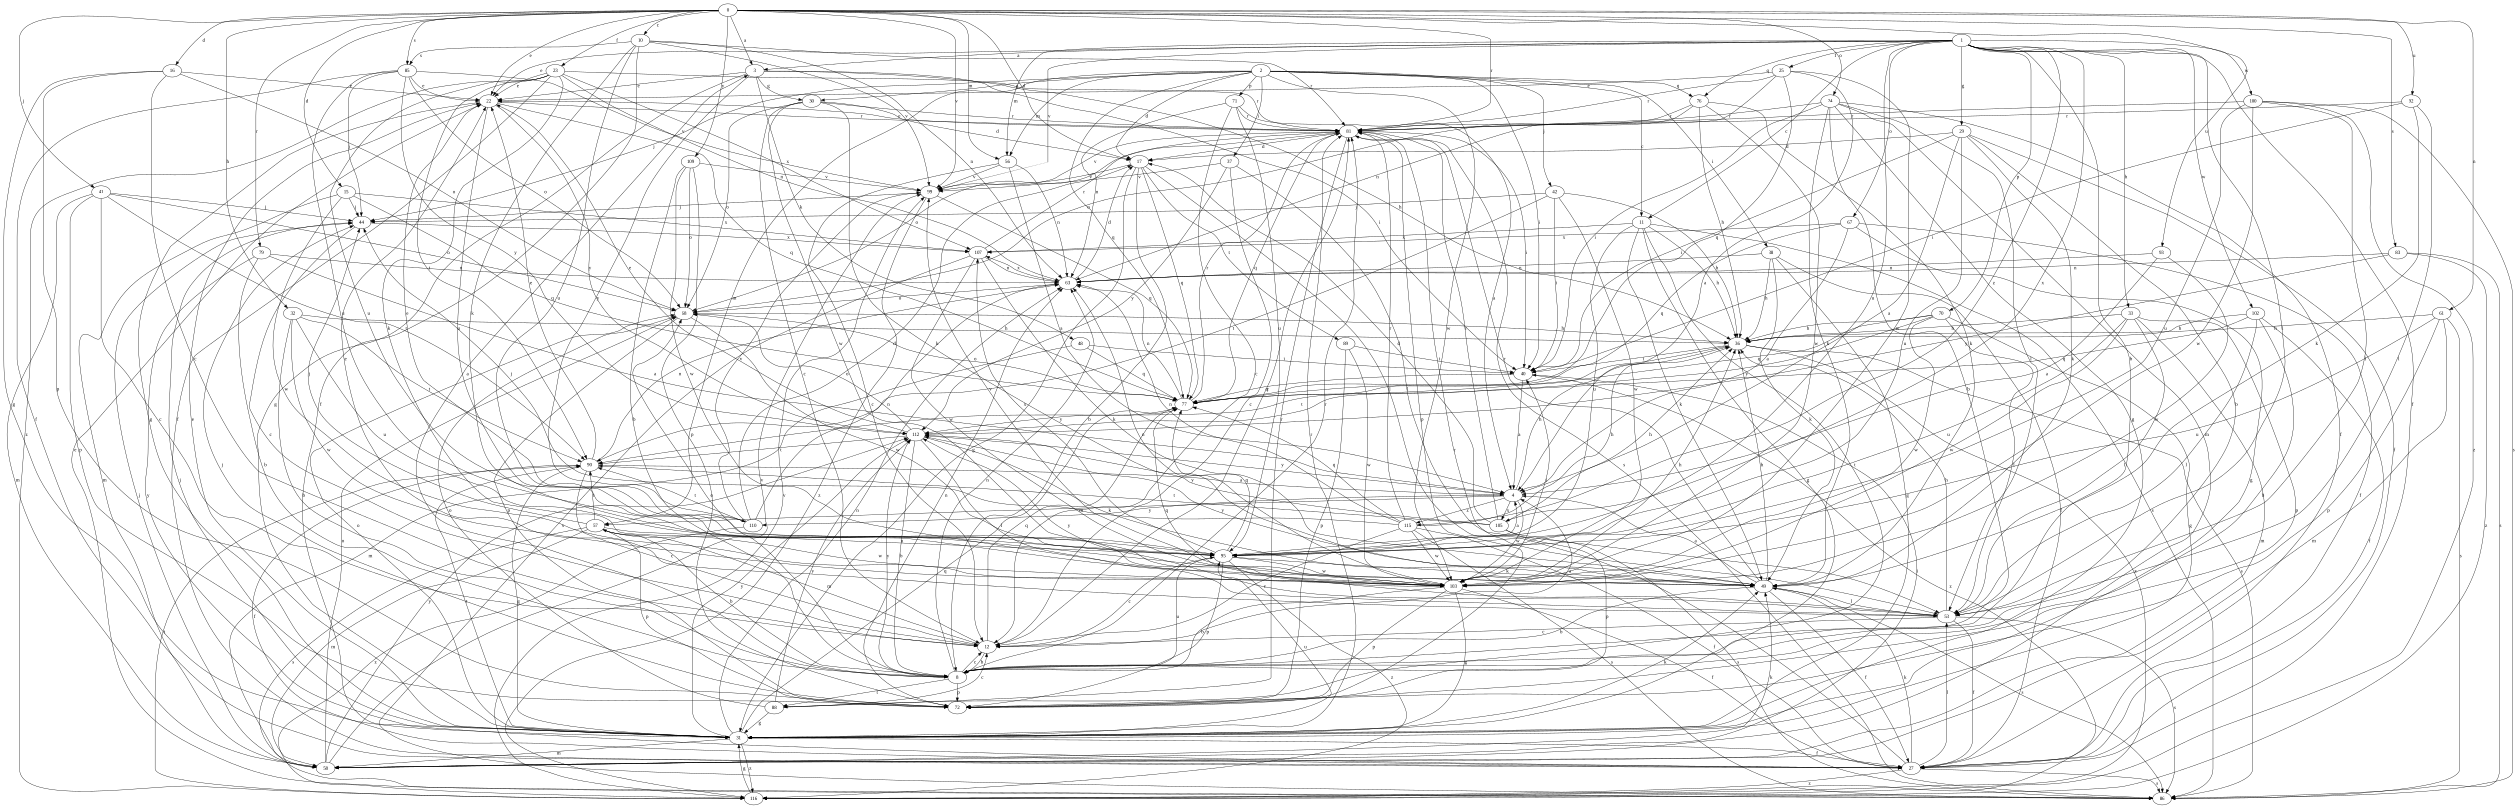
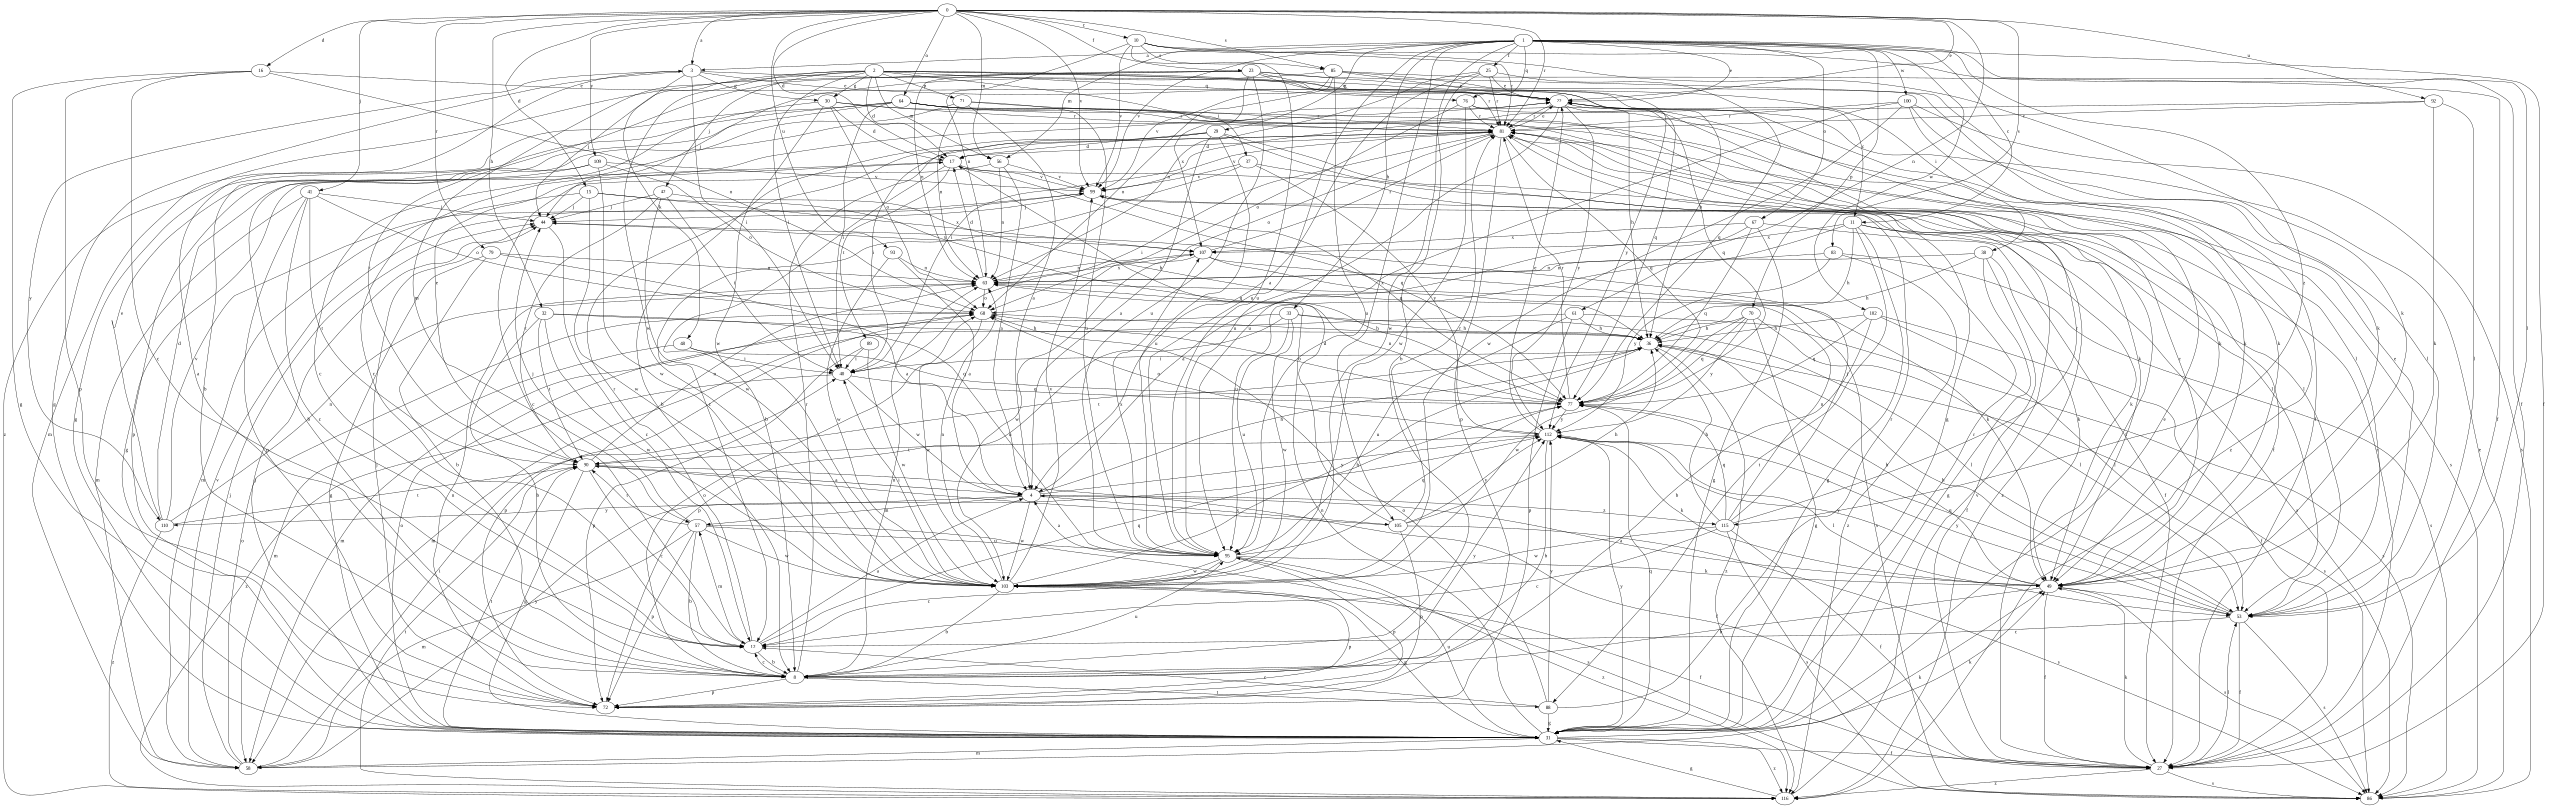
(1830, 101) -> (901, 101)
(1519, 435) -> (918, 435)
(148, 495) -> (331, 495)
(1271, 646) -> (1904, 389)
